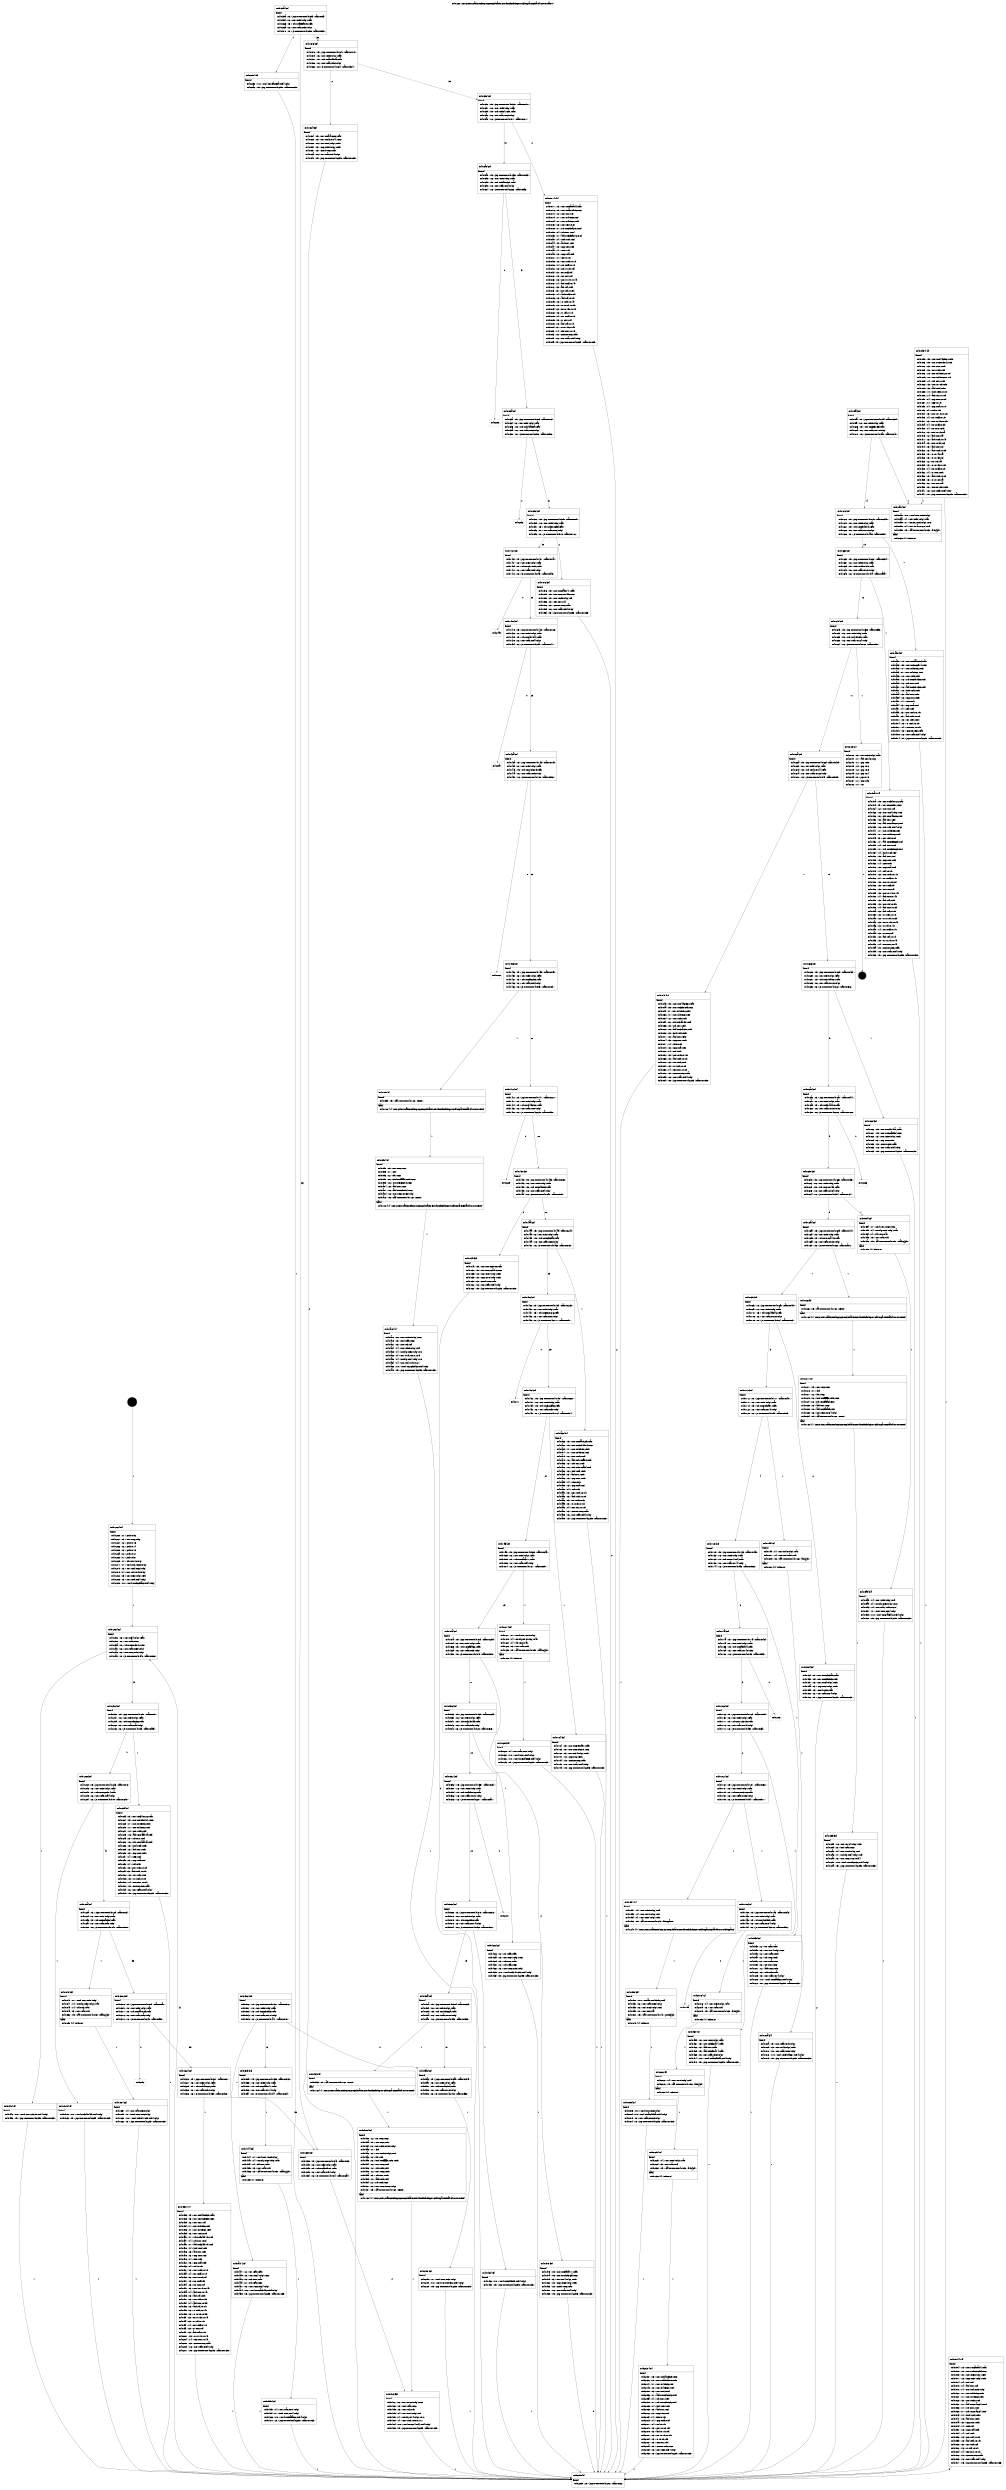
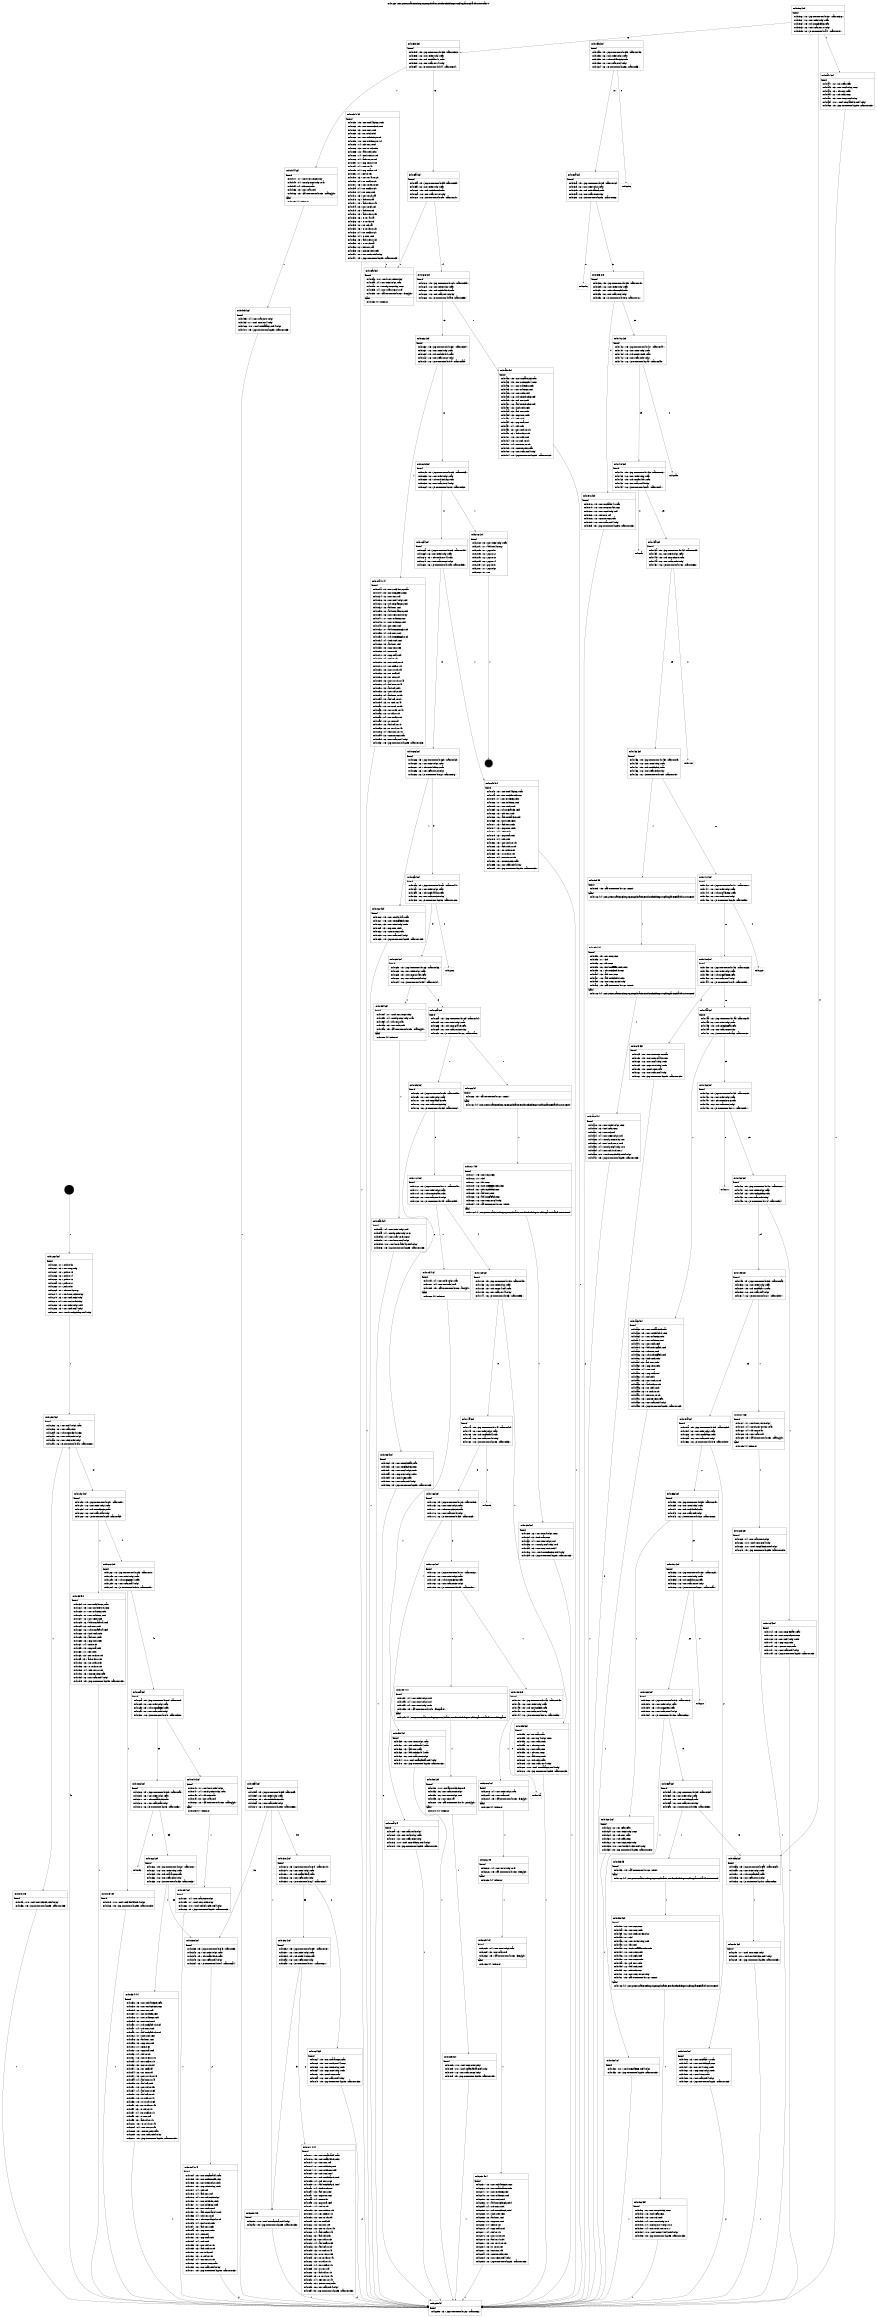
none -> (433, 120)
(504, 142) -> (283, 2087)
(367, 2285) -> (211, 2065)
